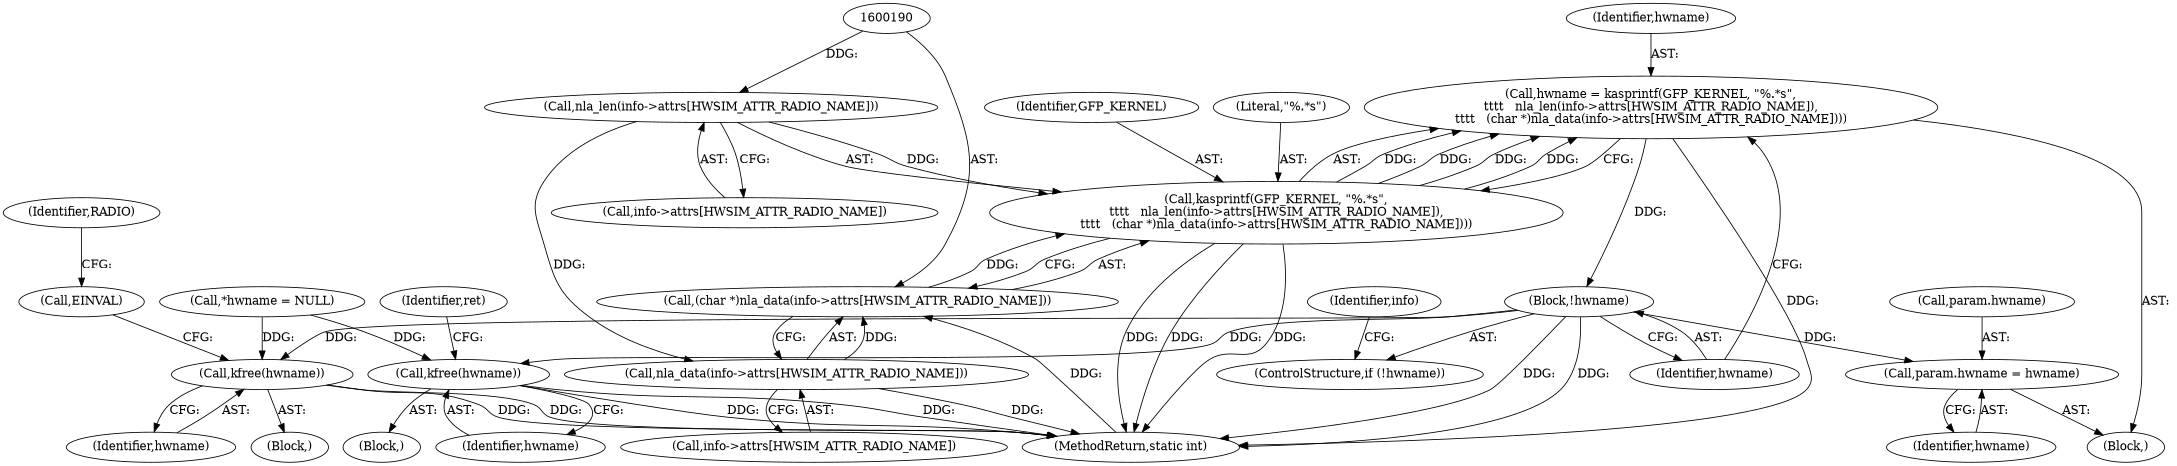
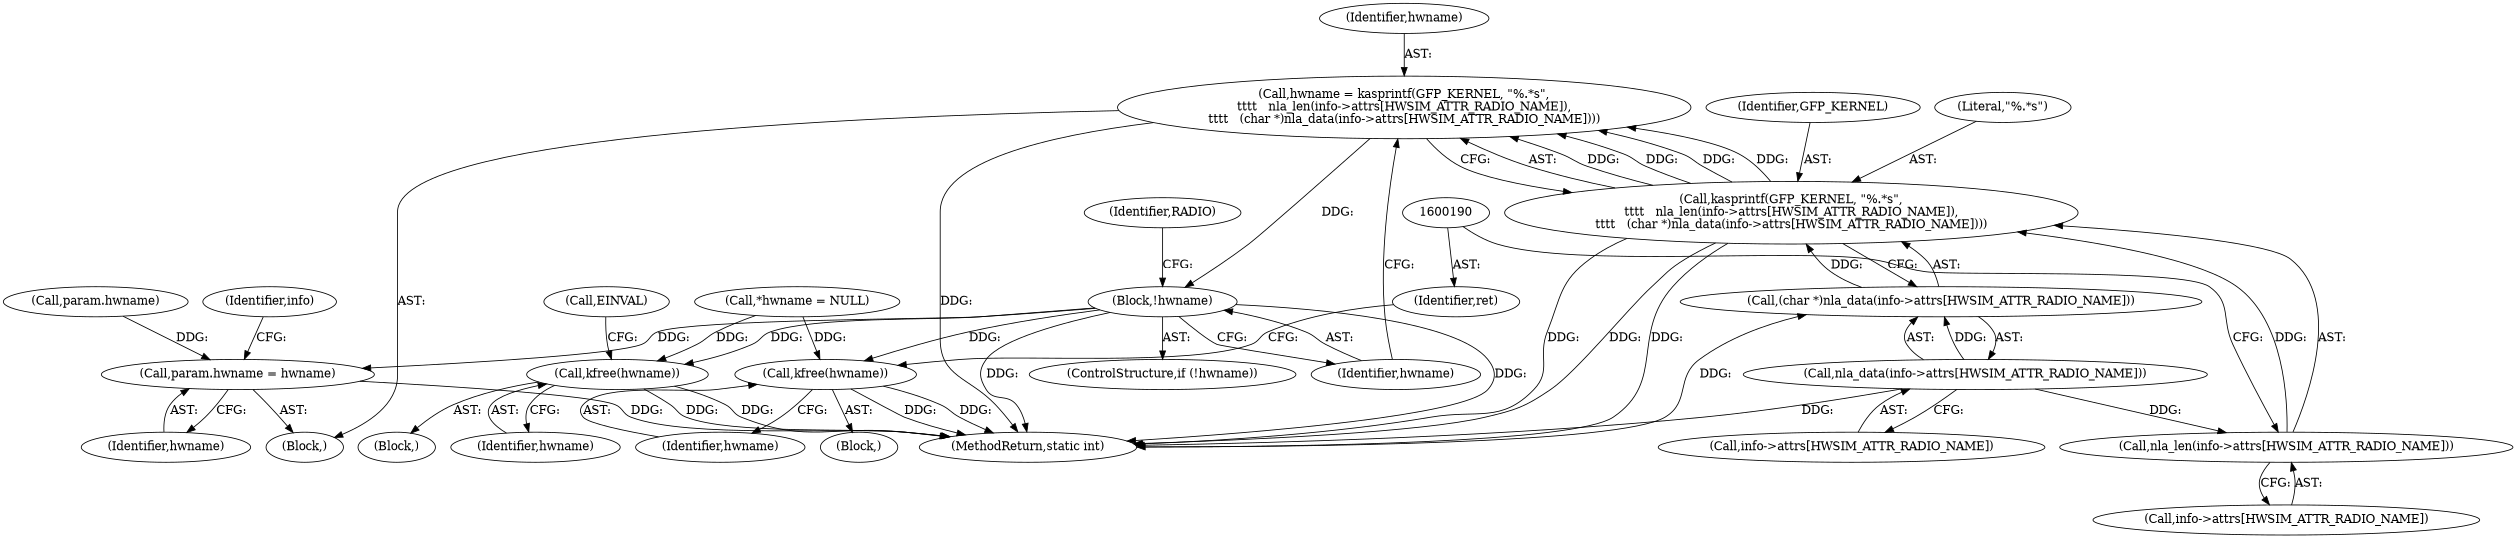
(844, 55) -> (2250, 338)
(969, 160) -> (1451, 253)
(546, 251) -> (2127, 410)
(82, 253) -> (1163, 253)
(1363, 334) -> (255, 334)
(793, 338) -> (2011, 338)
(1998, 338) -> (194, 338)
none -> (648, 422)
